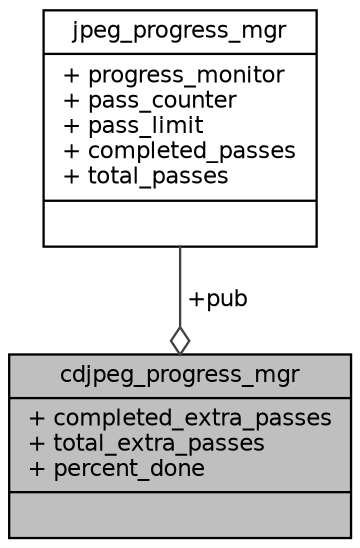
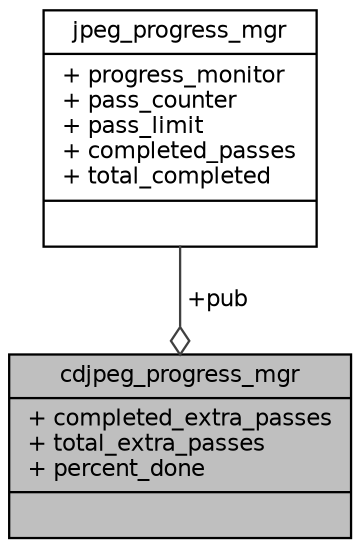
(146, 177) -> (166, 177)
